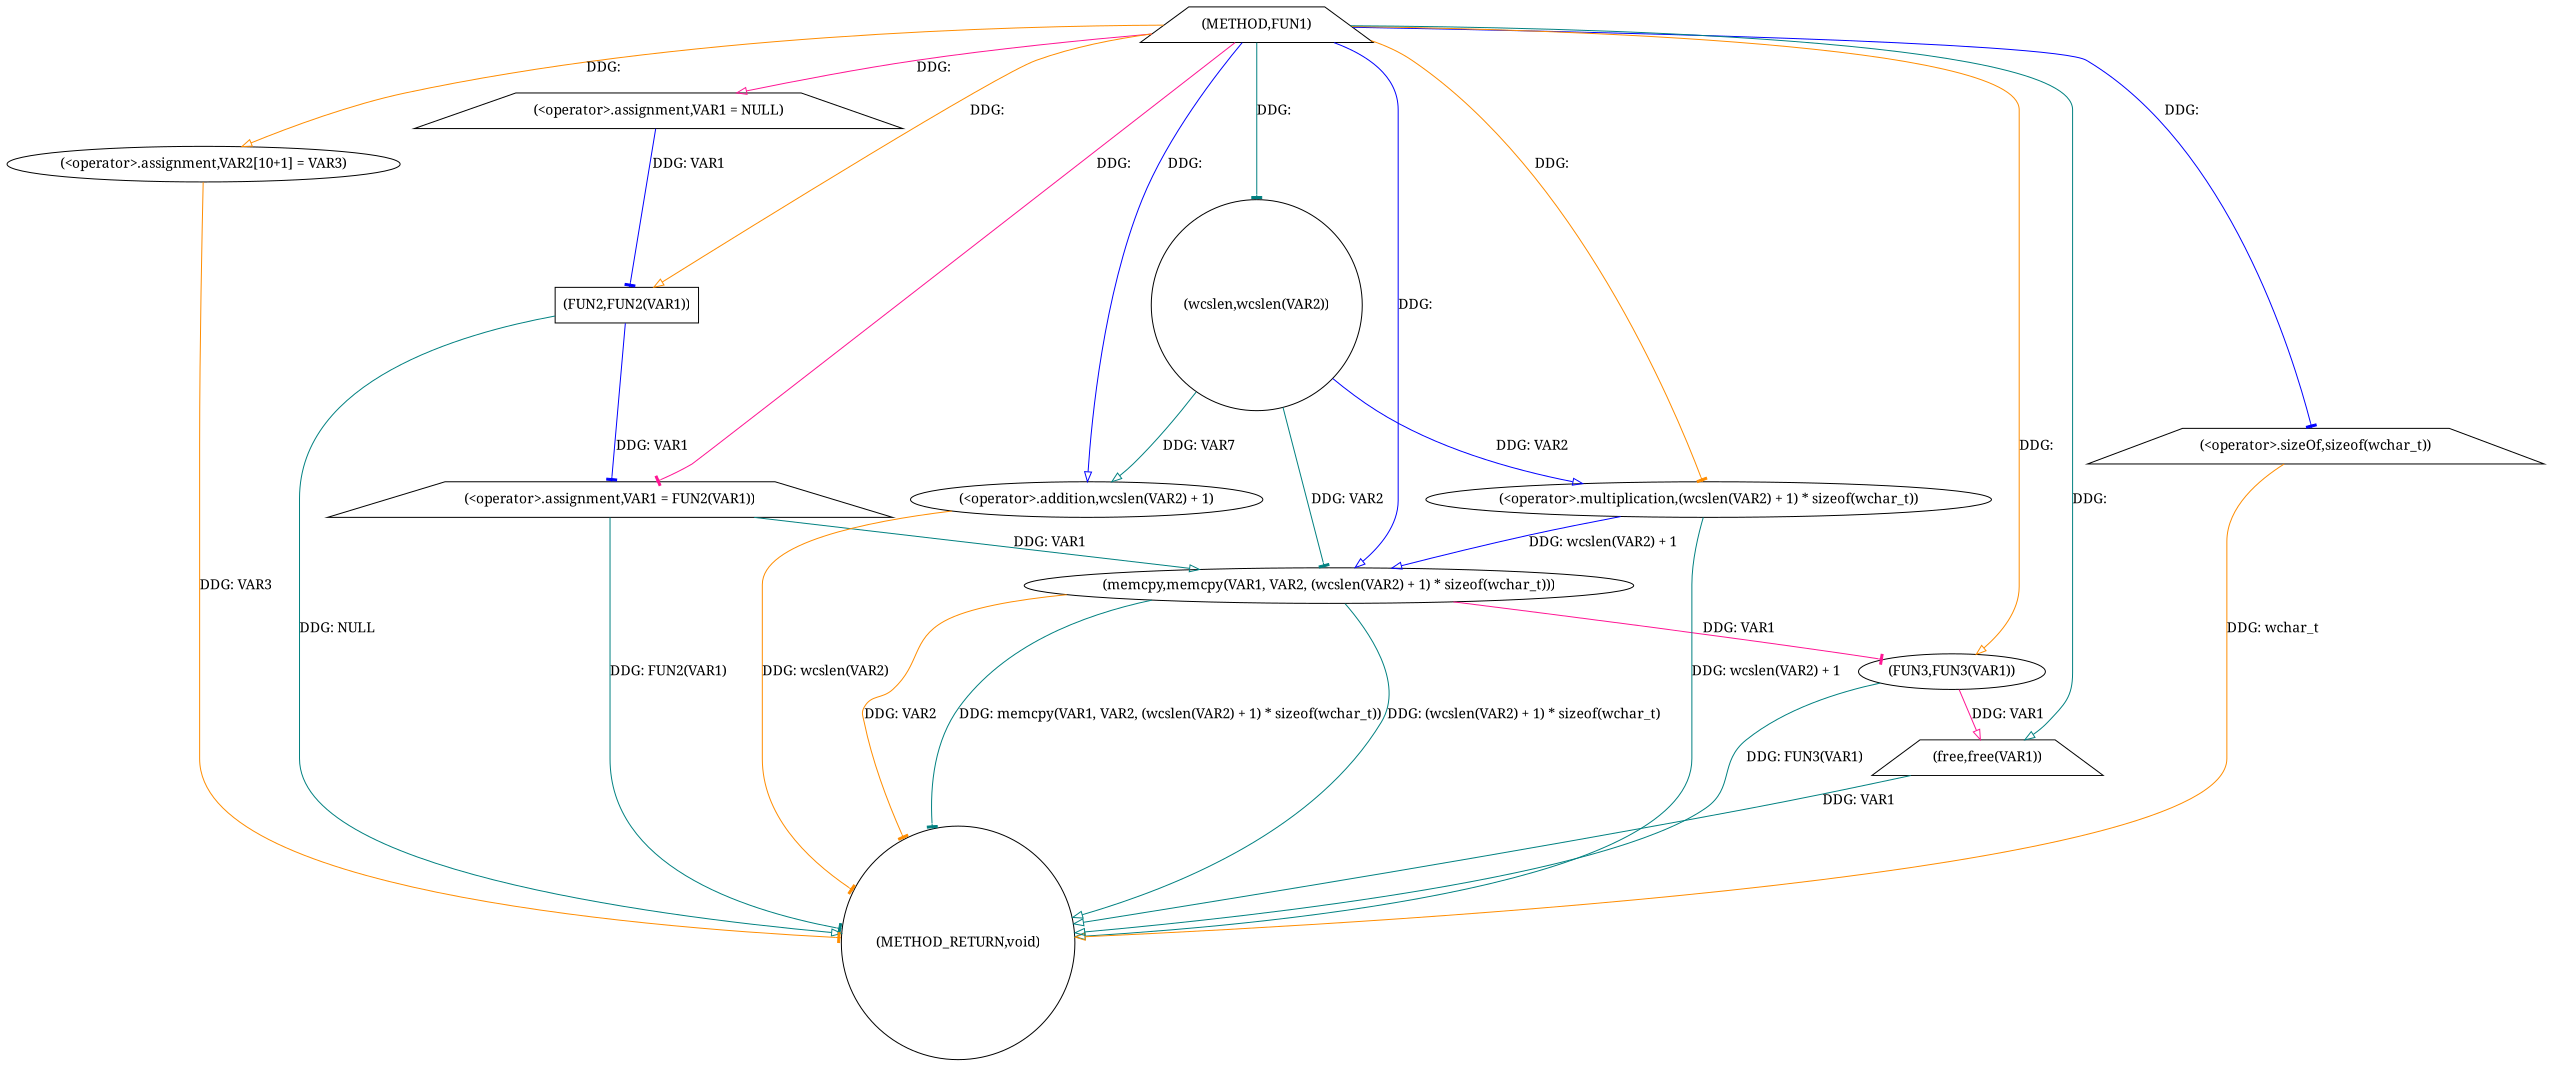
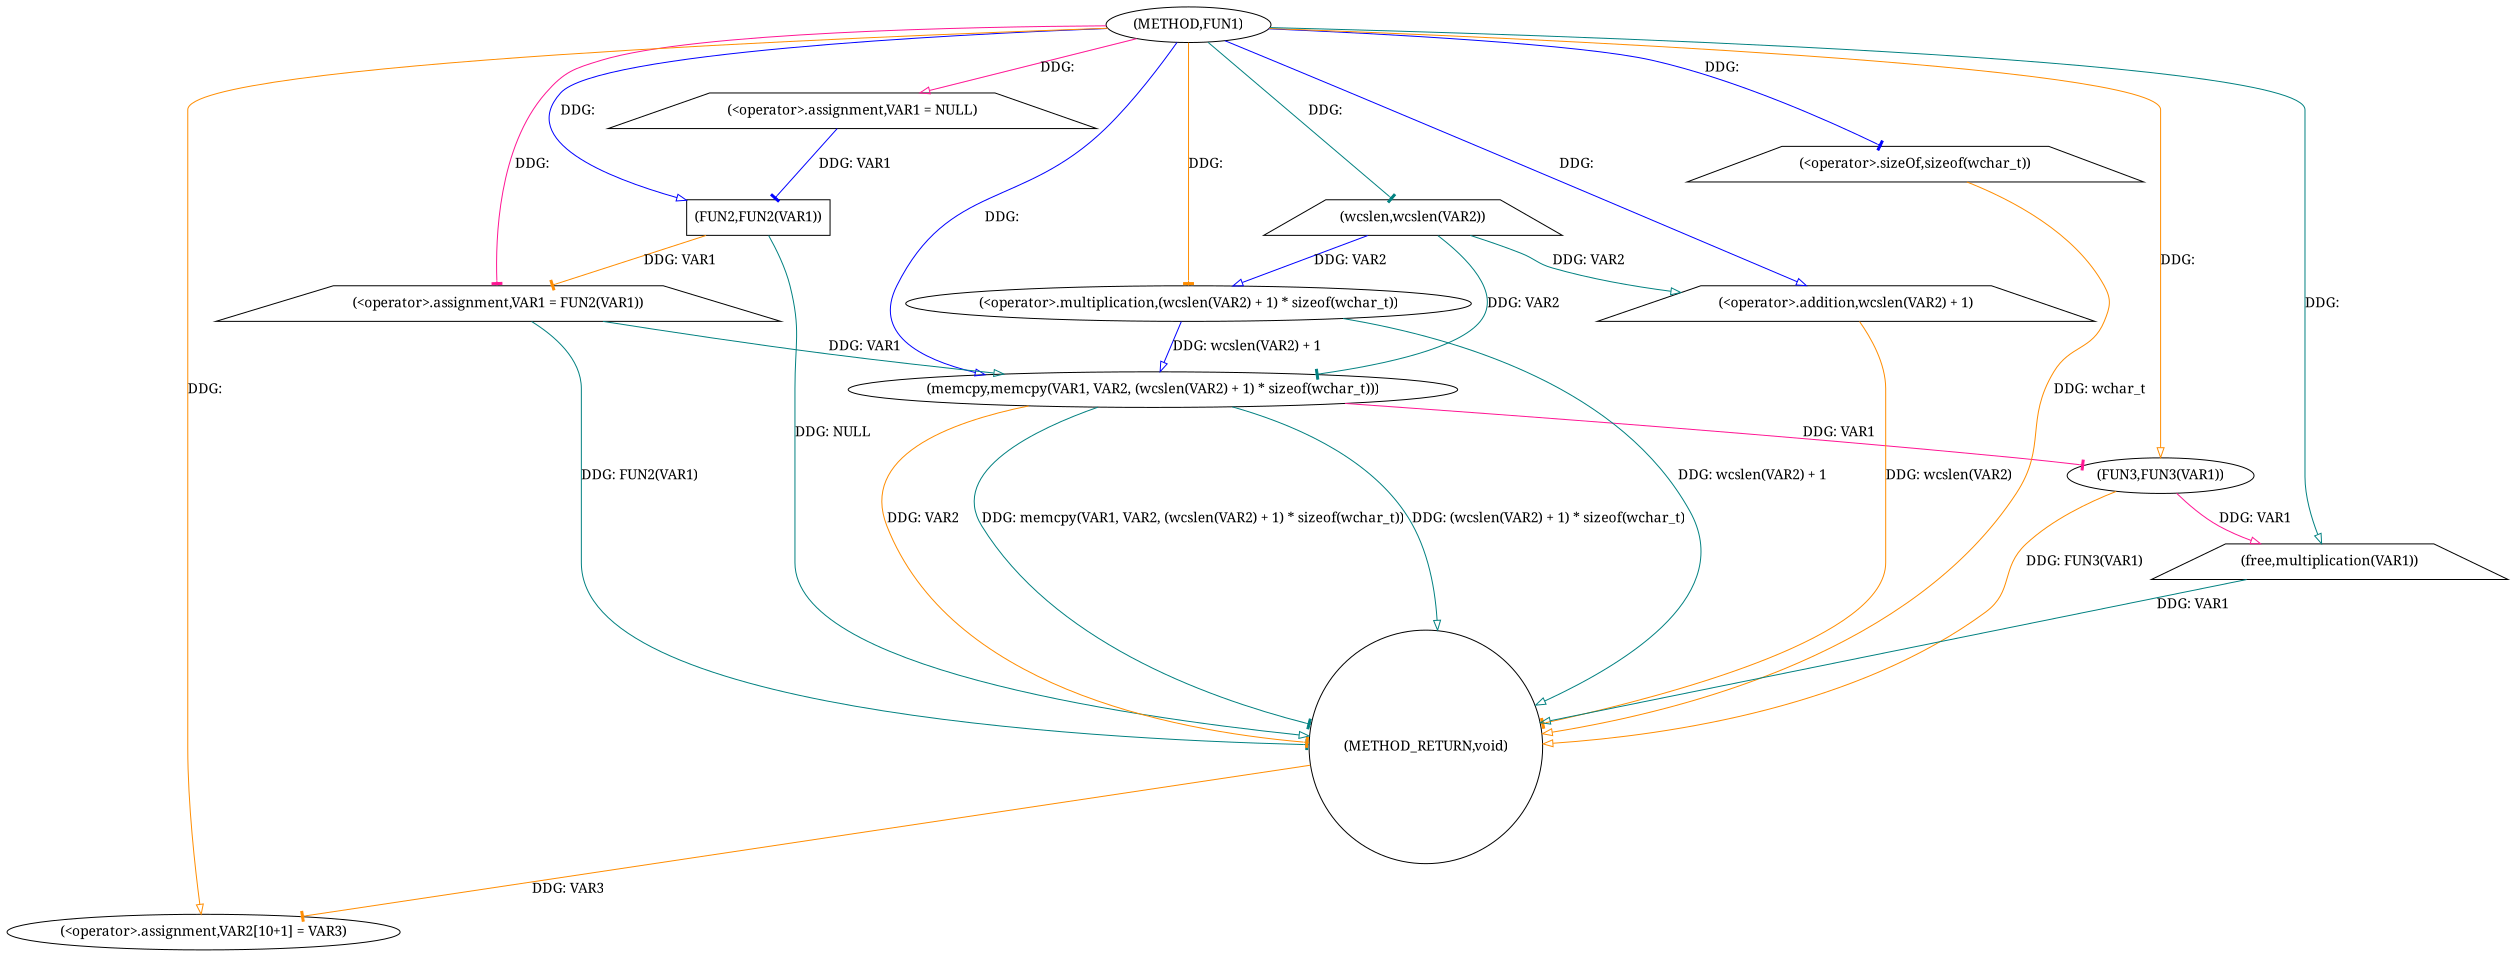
(1257, 25) -> (1189, 25)
(898, 137) -> (739, 53)
(1257, 305) -> (1413, 218)
(619, 400) -> (631, 260)
(1199, 446) -> (1589, 261)
(1087, 500) -> (1846, 304)
(1988, 758) -> (2330, 562)
(225, 808) -> (808, 841)
(1471, 881) -> (1866, 677)
